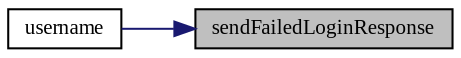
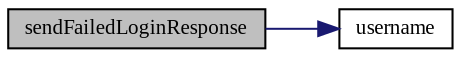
(148, 29) -> (292, 29)
